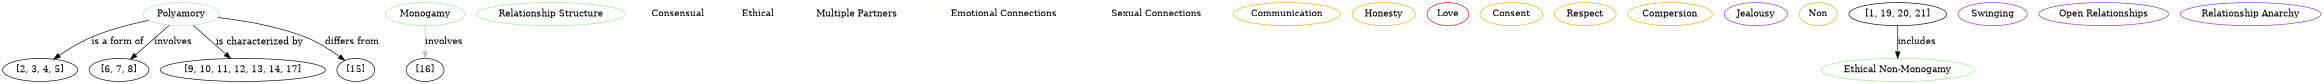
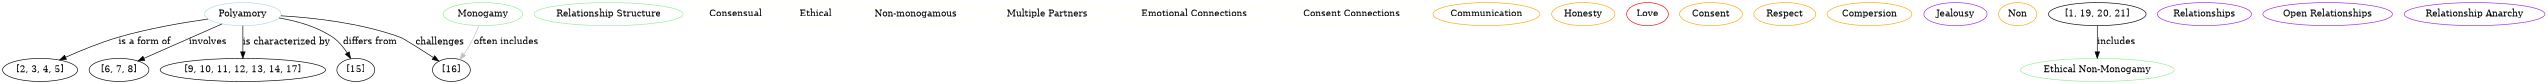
none -> (916, 14)
(1157, 14) -> (1352, 14)
(1993, 14) -> (2204, 14)
none -> (360, 26)
(444, 42) -> (506, 42)
